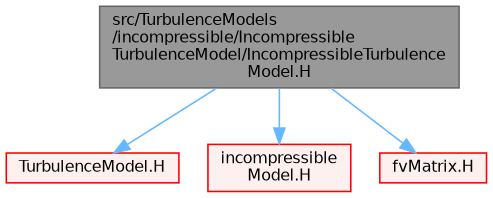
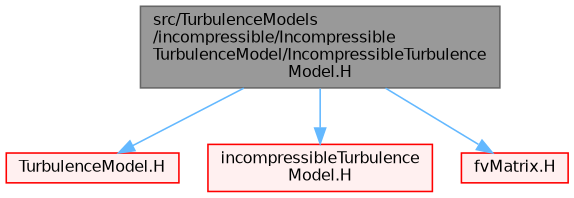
(279, 168) -> (320, 168)
